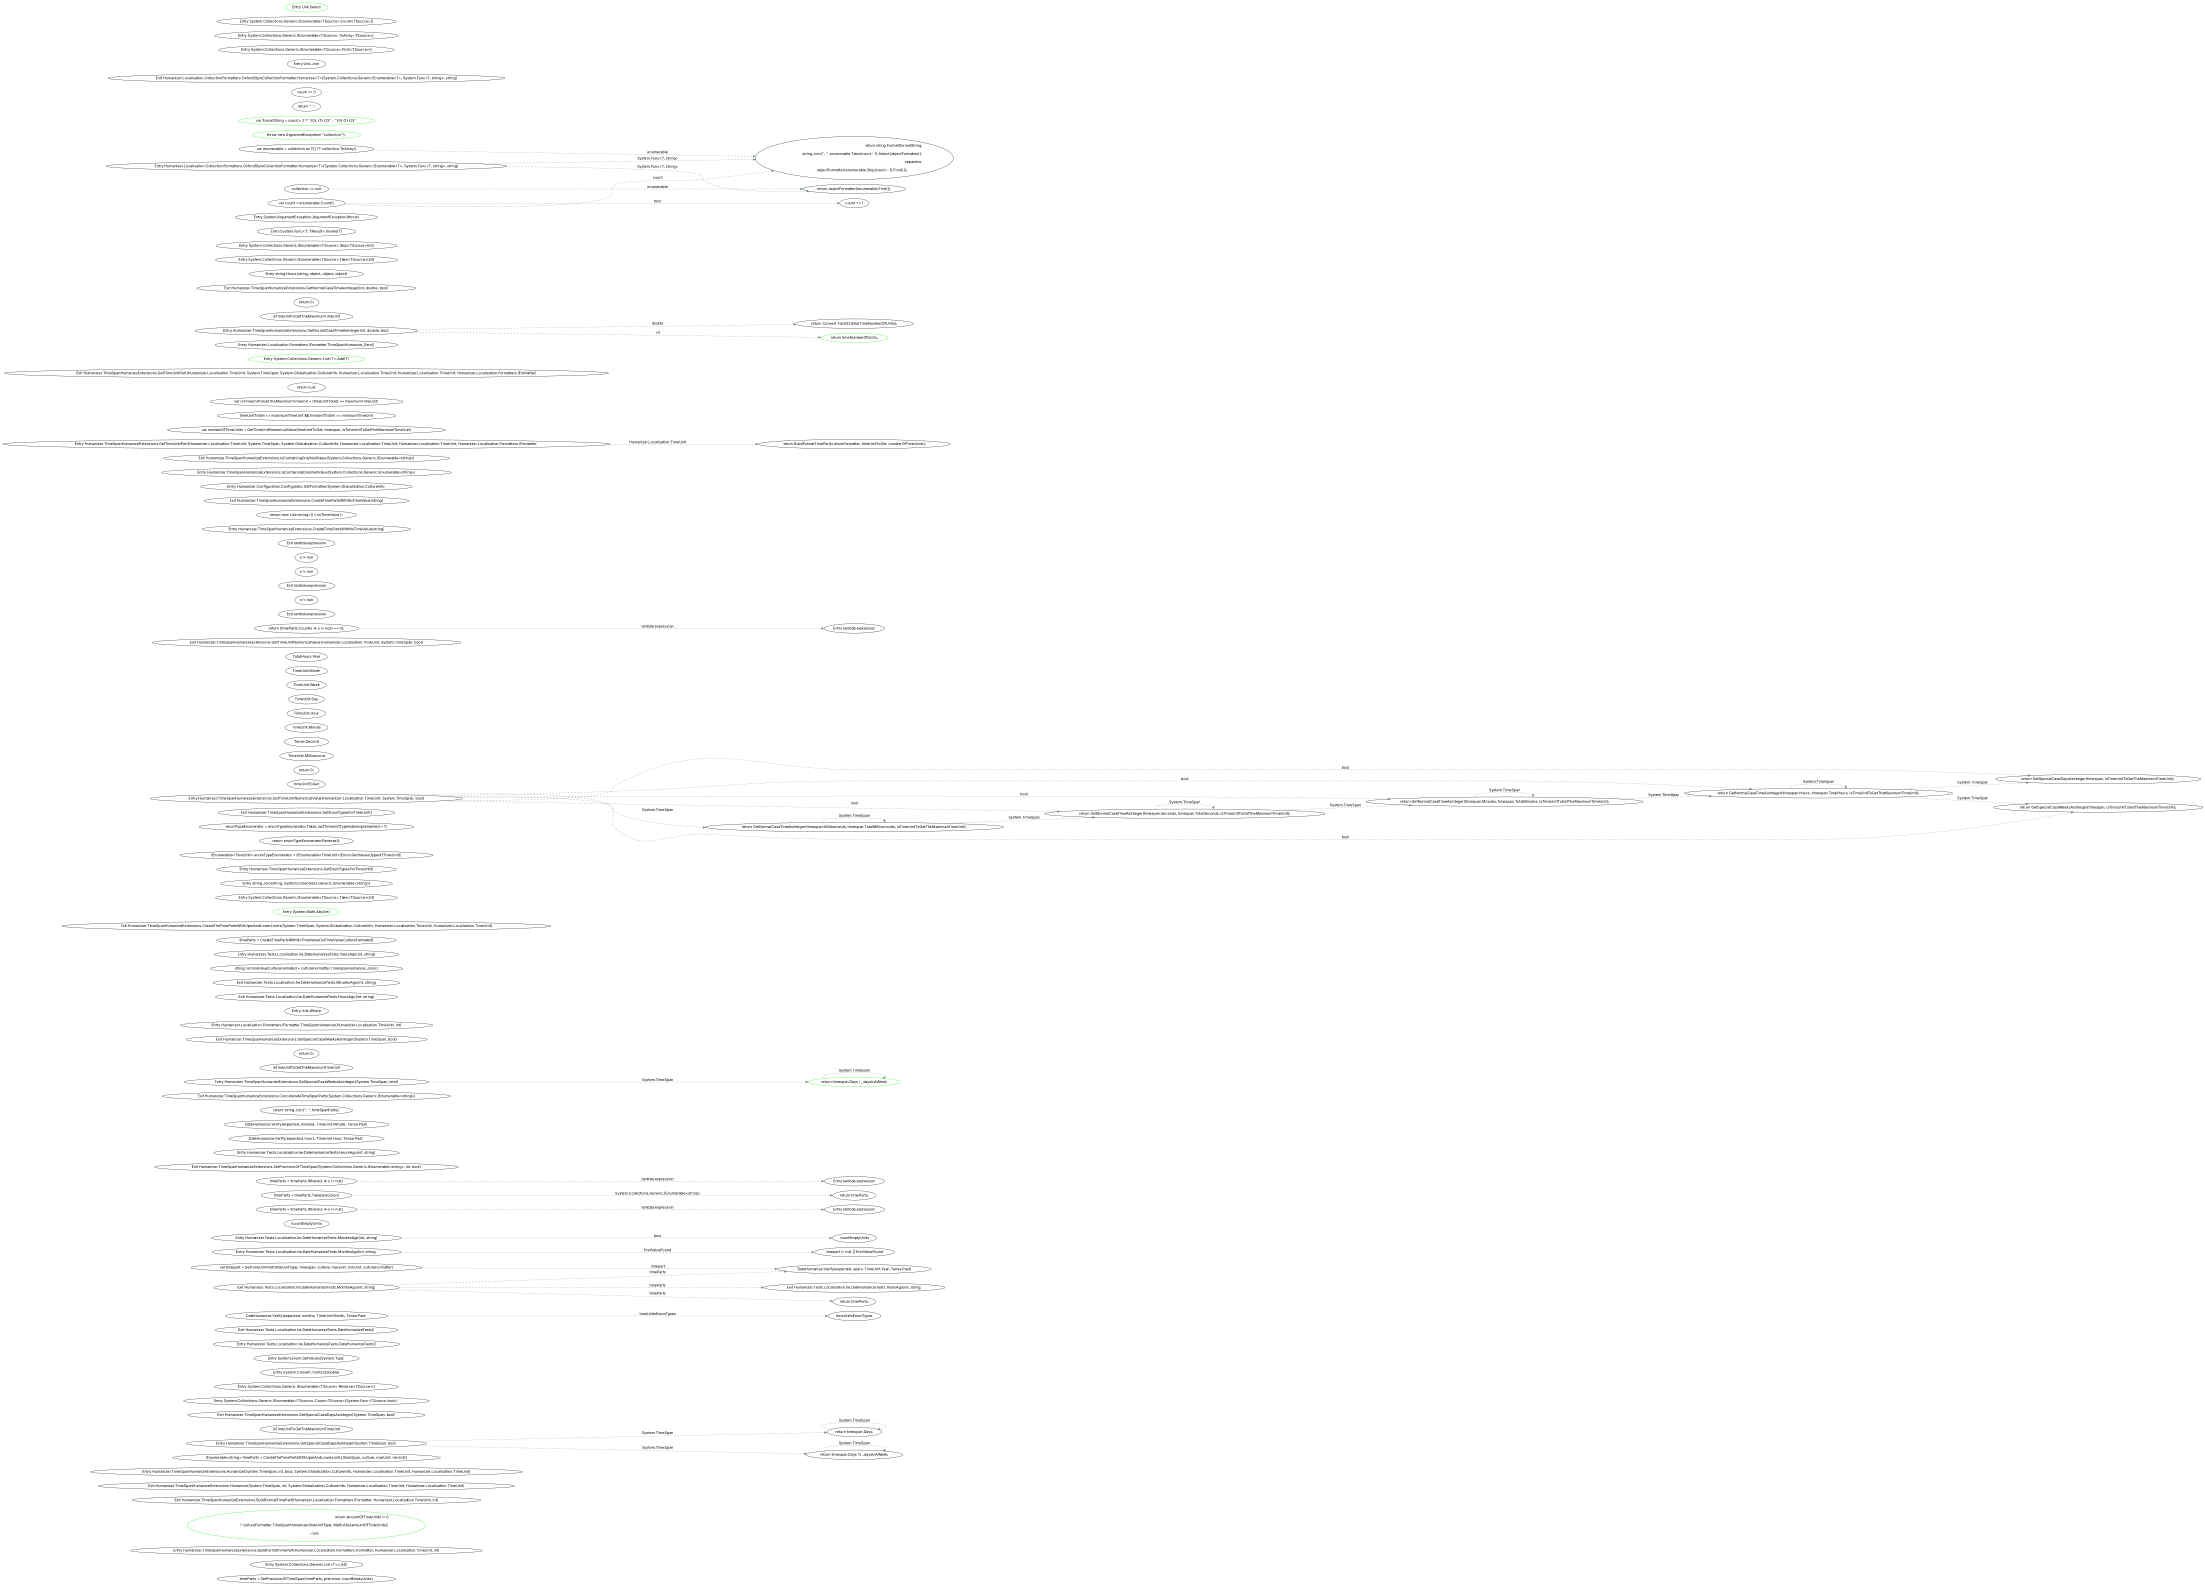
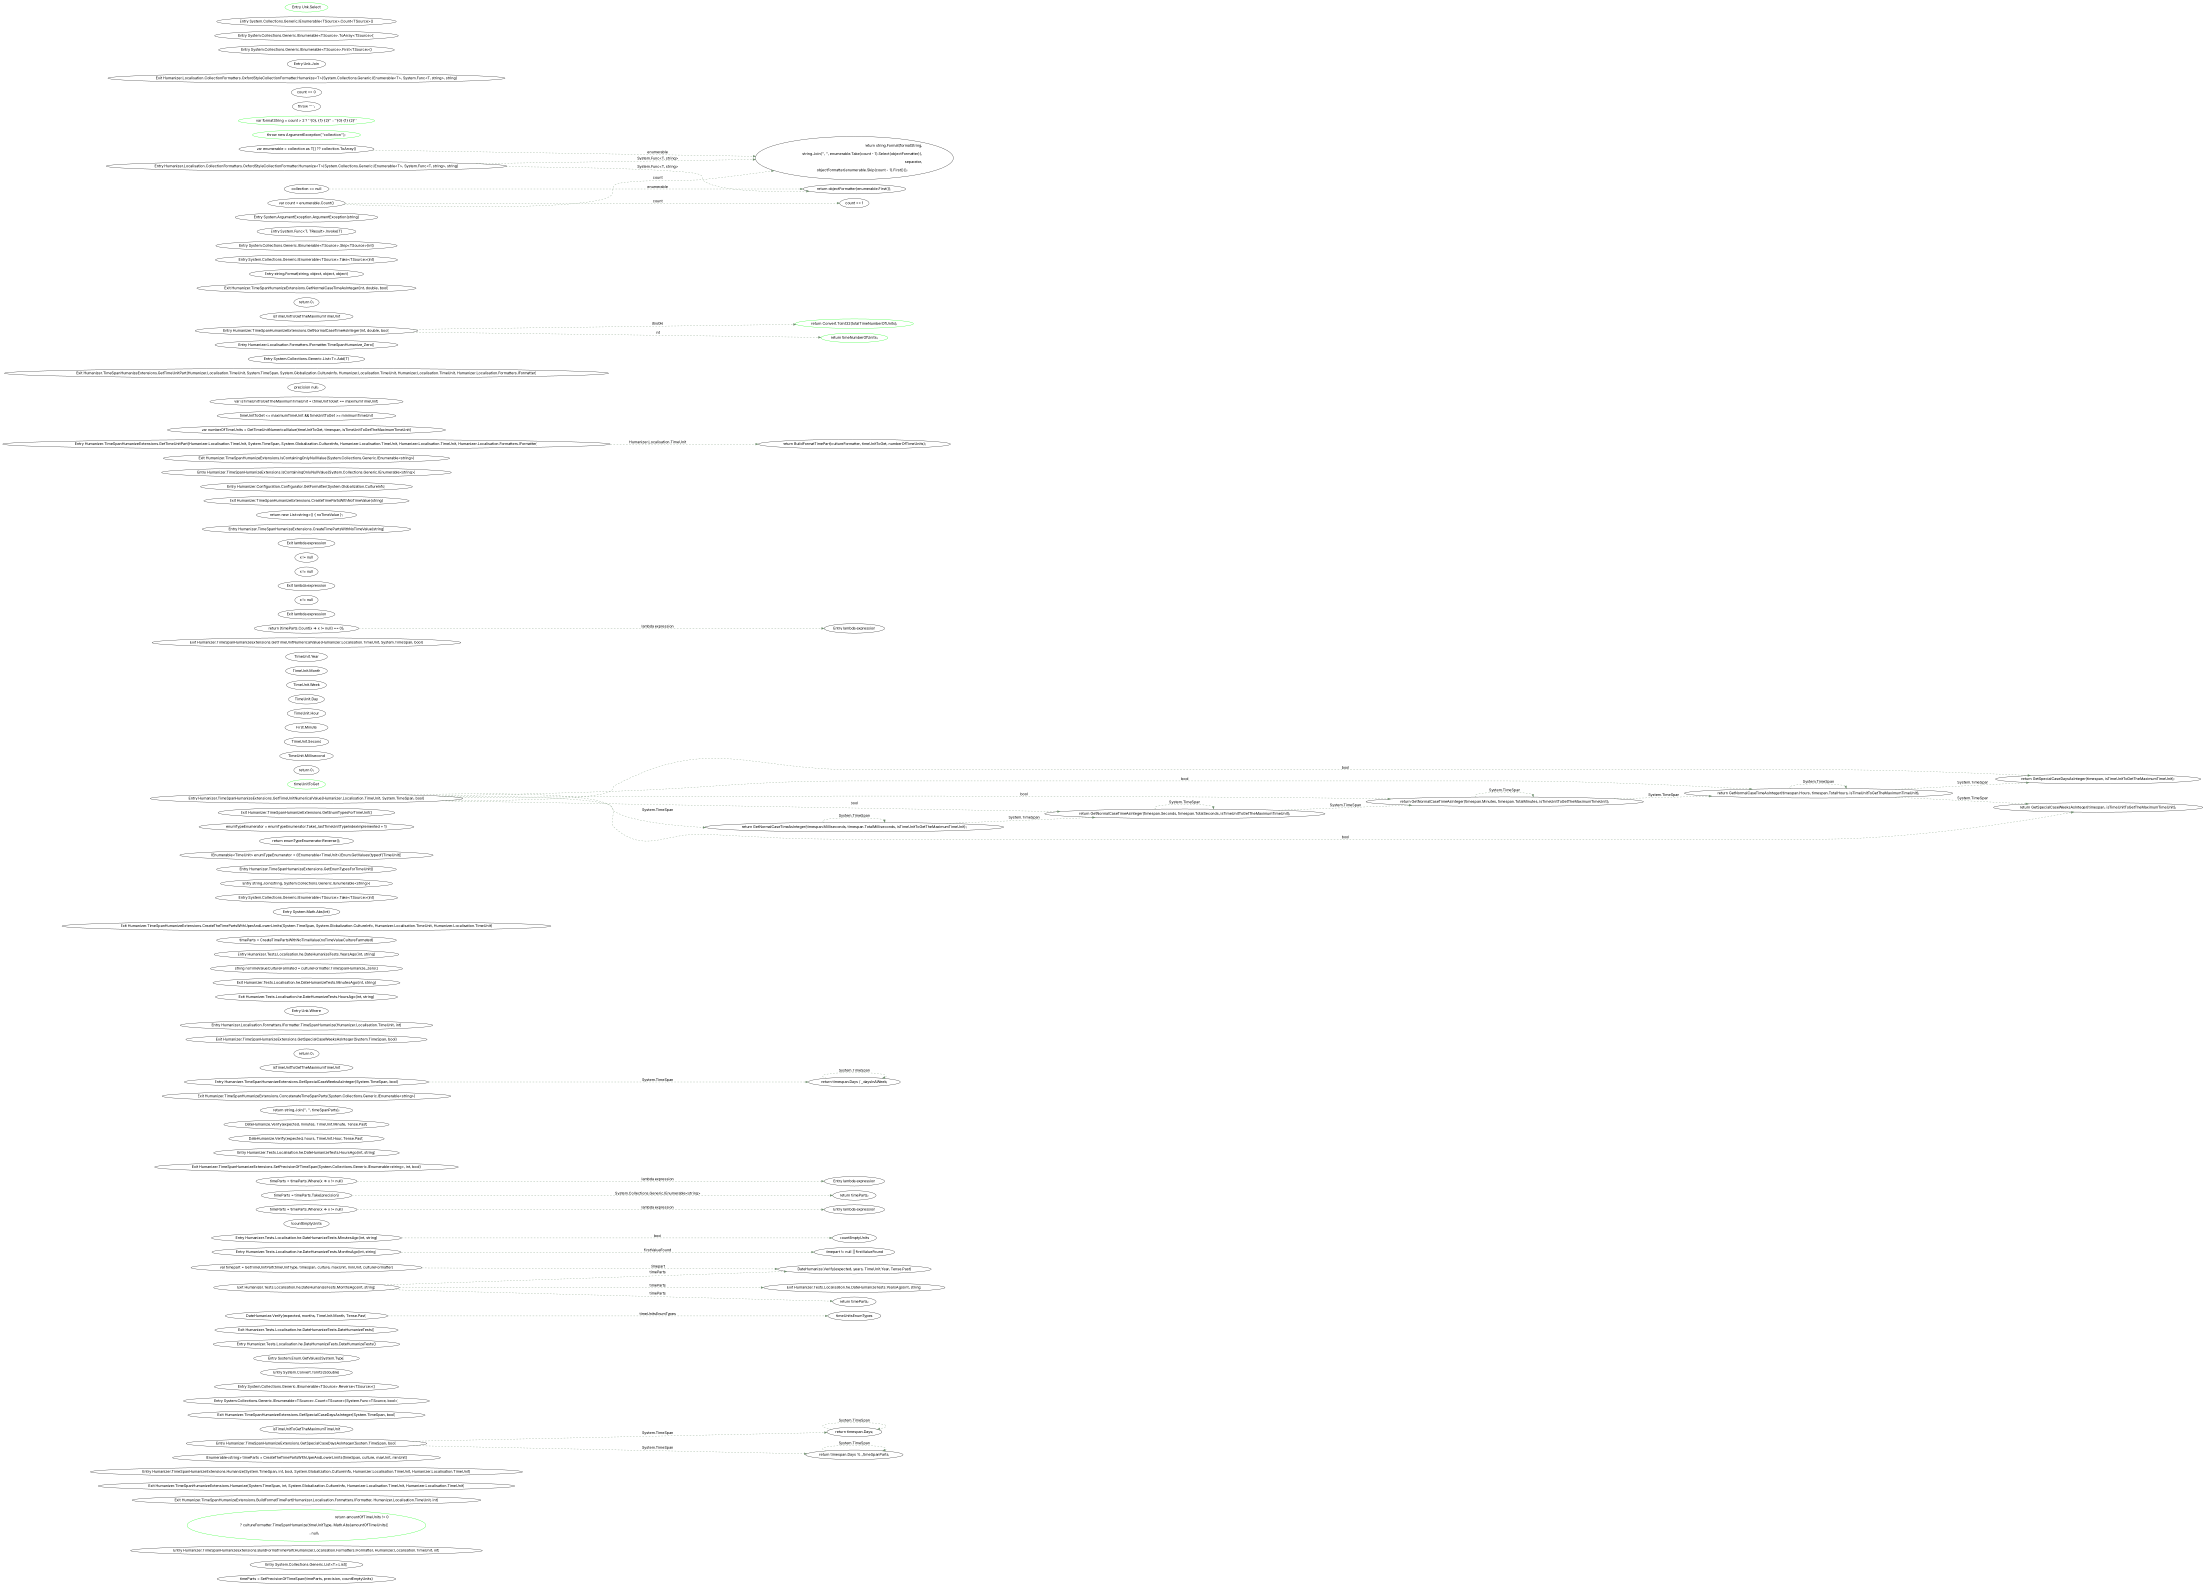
(306, 107) -> (306, 107)
(658, 201) -> (658, 201)
(306, 217) -> (306, 217)
(306, 274) -> (306, 274)
(854, 324) -> (854, 324)
(306, 359) -> (306, 359)
(306, 387) -> (306, 387)
(306, 657) -> (306, 657)
(306, 728) -> (306, 728)
(306, 742) -> (306, 742)
(306, 784) -> (306, 784)
(306, 912) -> (306, 912)
(854, 1082) -> (854, 1082)
(854, 1455) -> (854, 1455)
